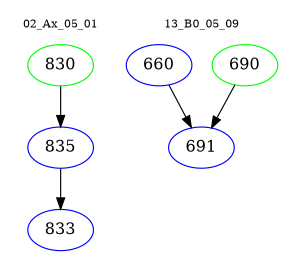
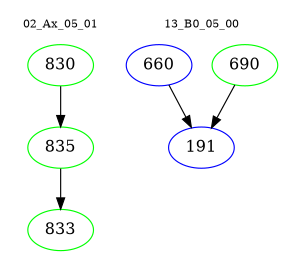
(202, 25) -> (202, 25)
(61, 148) -> (61, 148)
(201, 148) -> (201, 148)
(61, 230) -> (61, 230)
